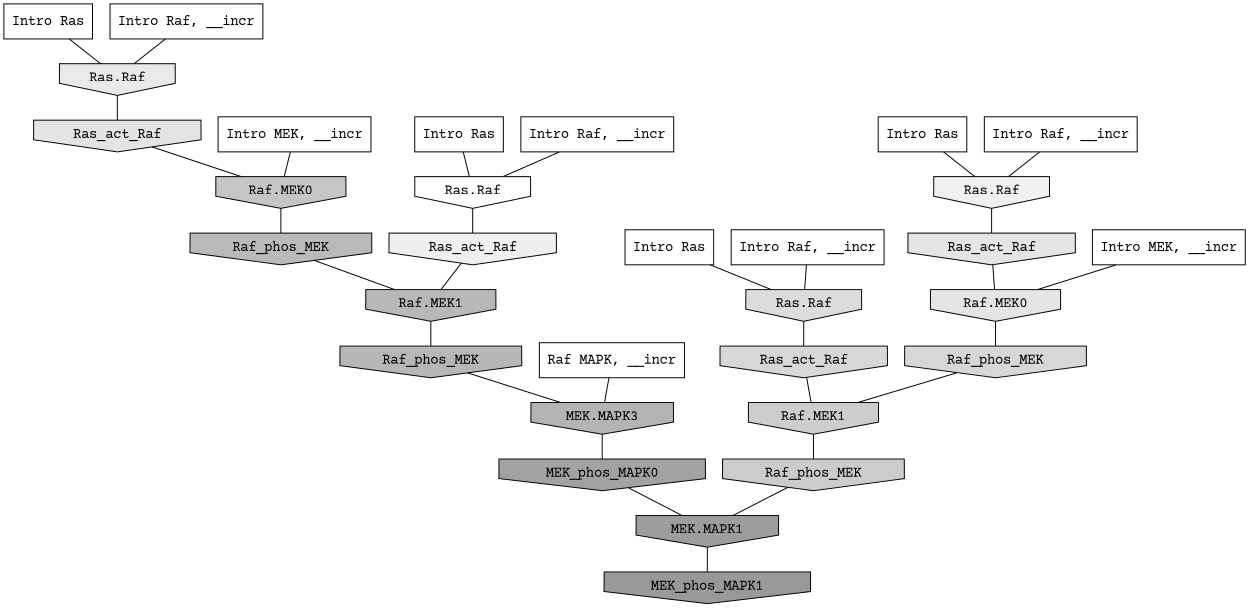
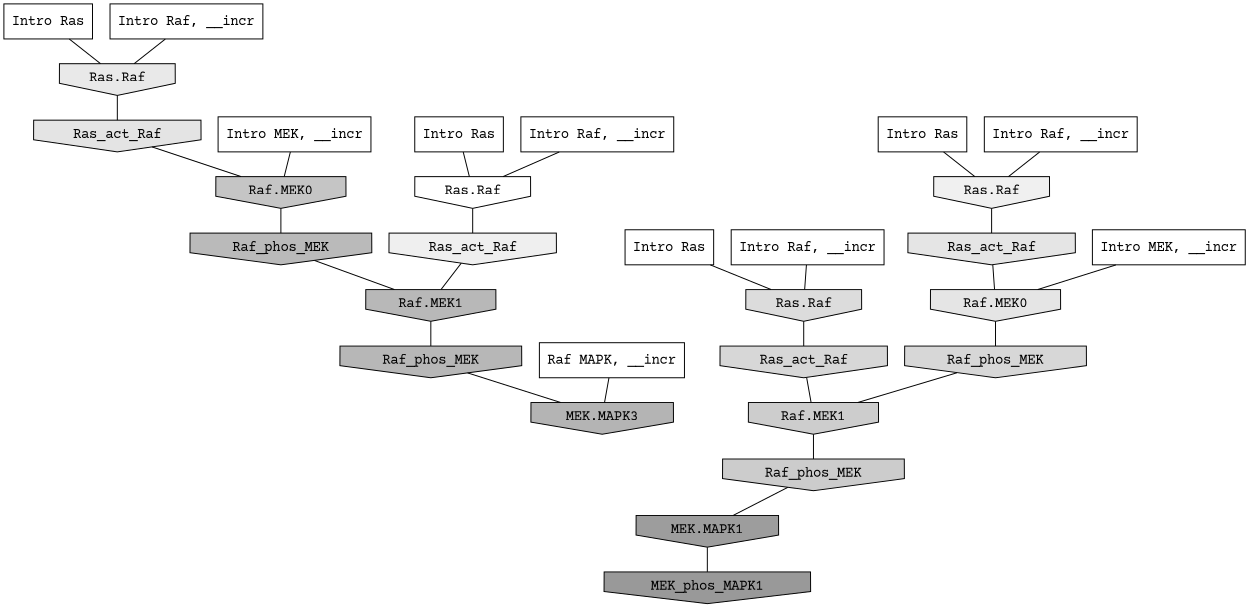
(602, 473) -> none
